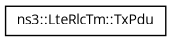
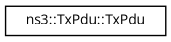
(86, 21) -> (86, 21)
